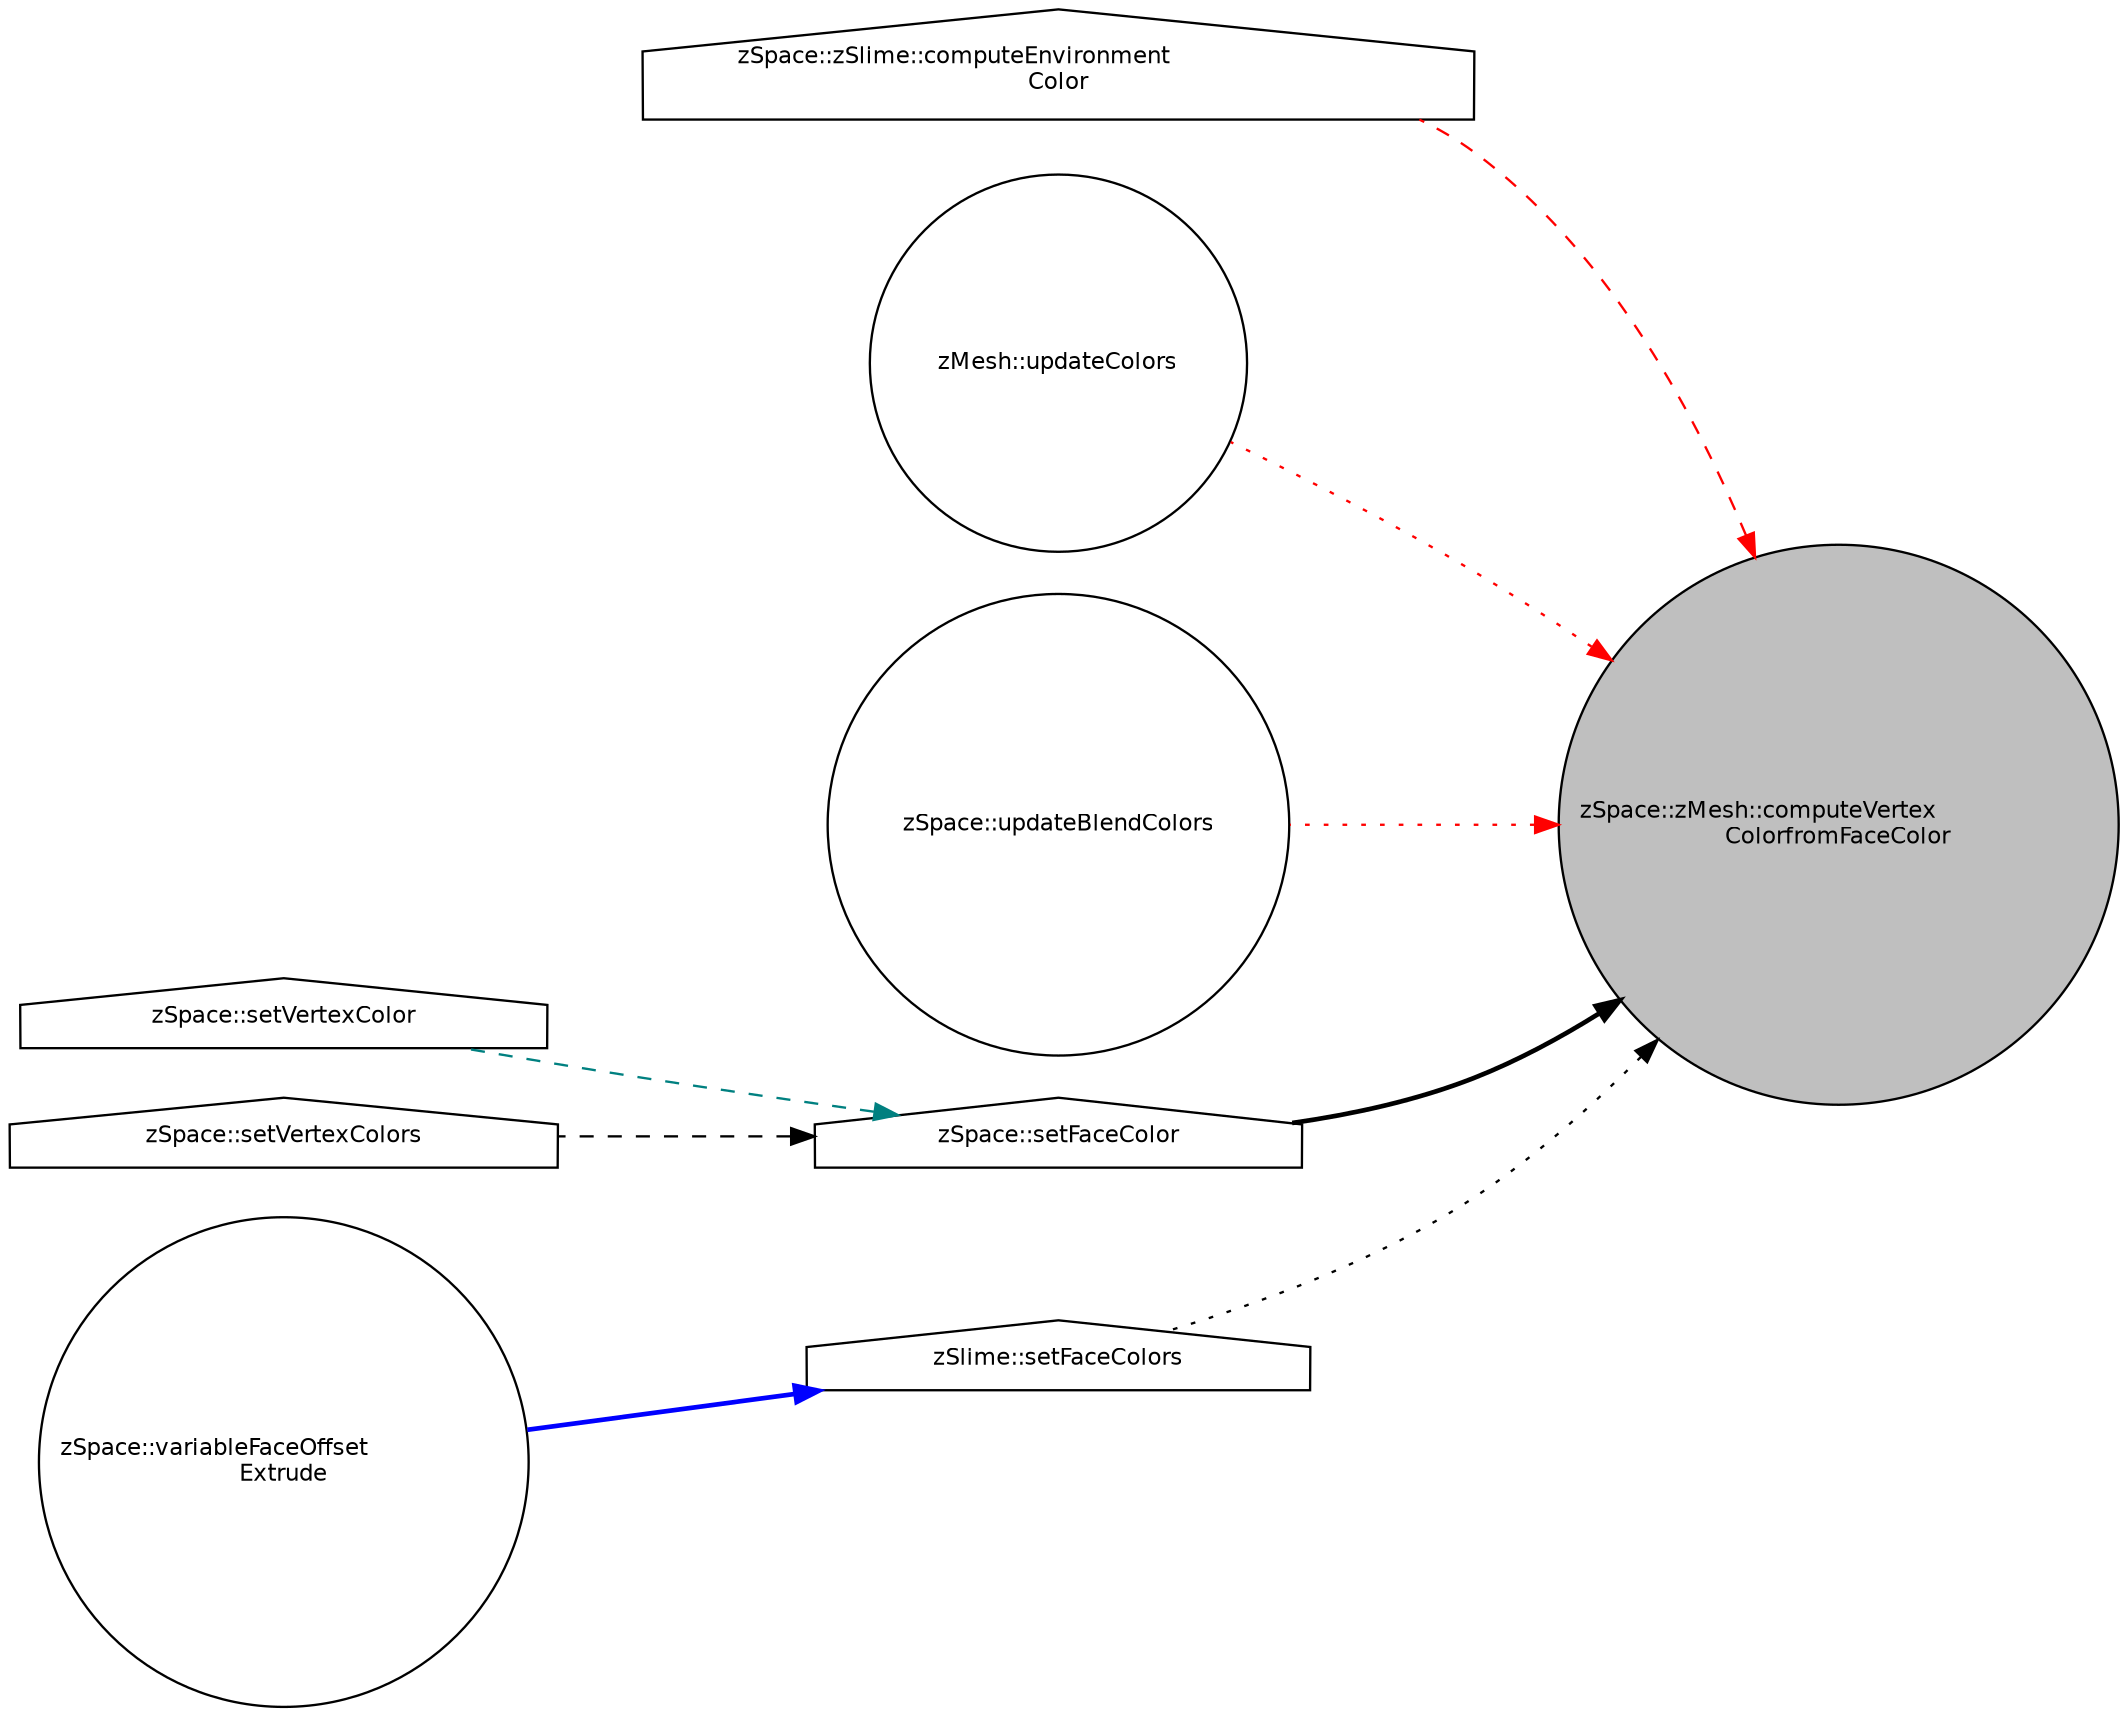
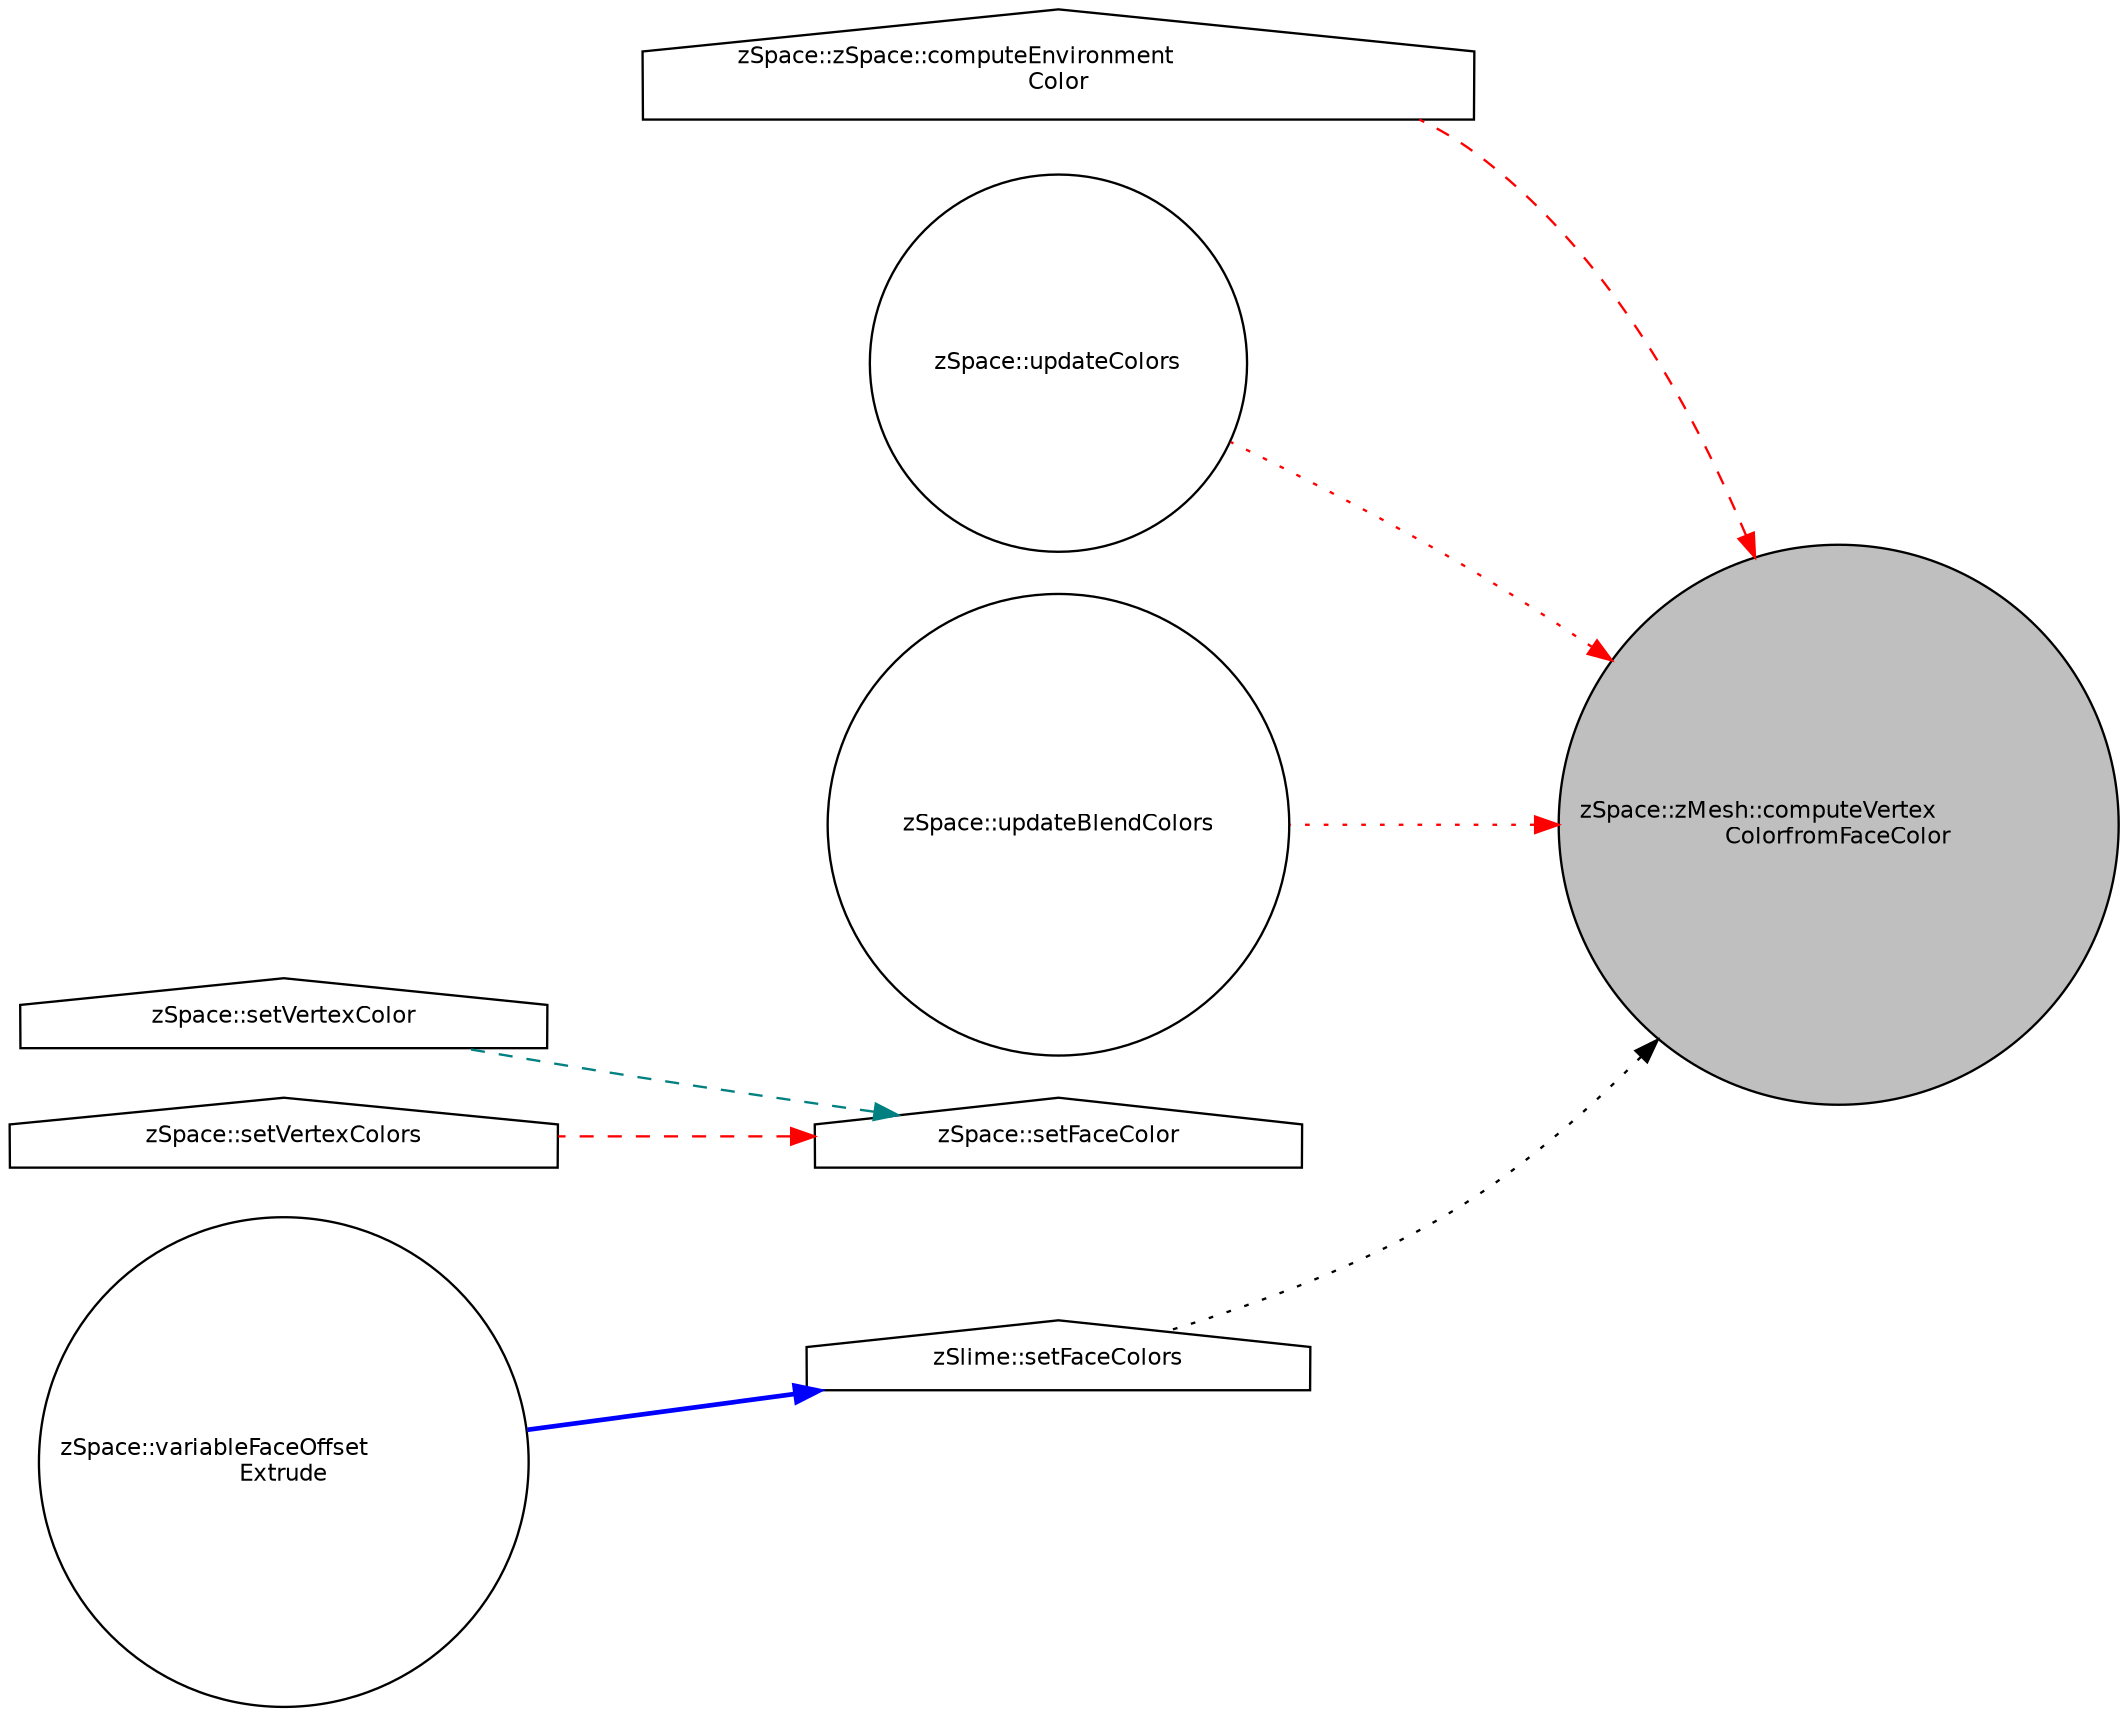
(1058, 70) -> (1058, 70)
(1058, 363) -> (1058, 363)
(1452, 1086) -> none
(674, 1136) -> (674, 1136)
